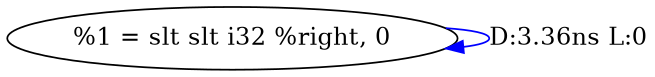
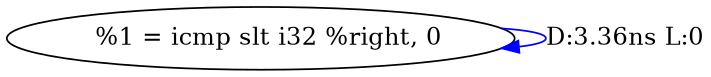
(232, 38) -> (261, 38)
